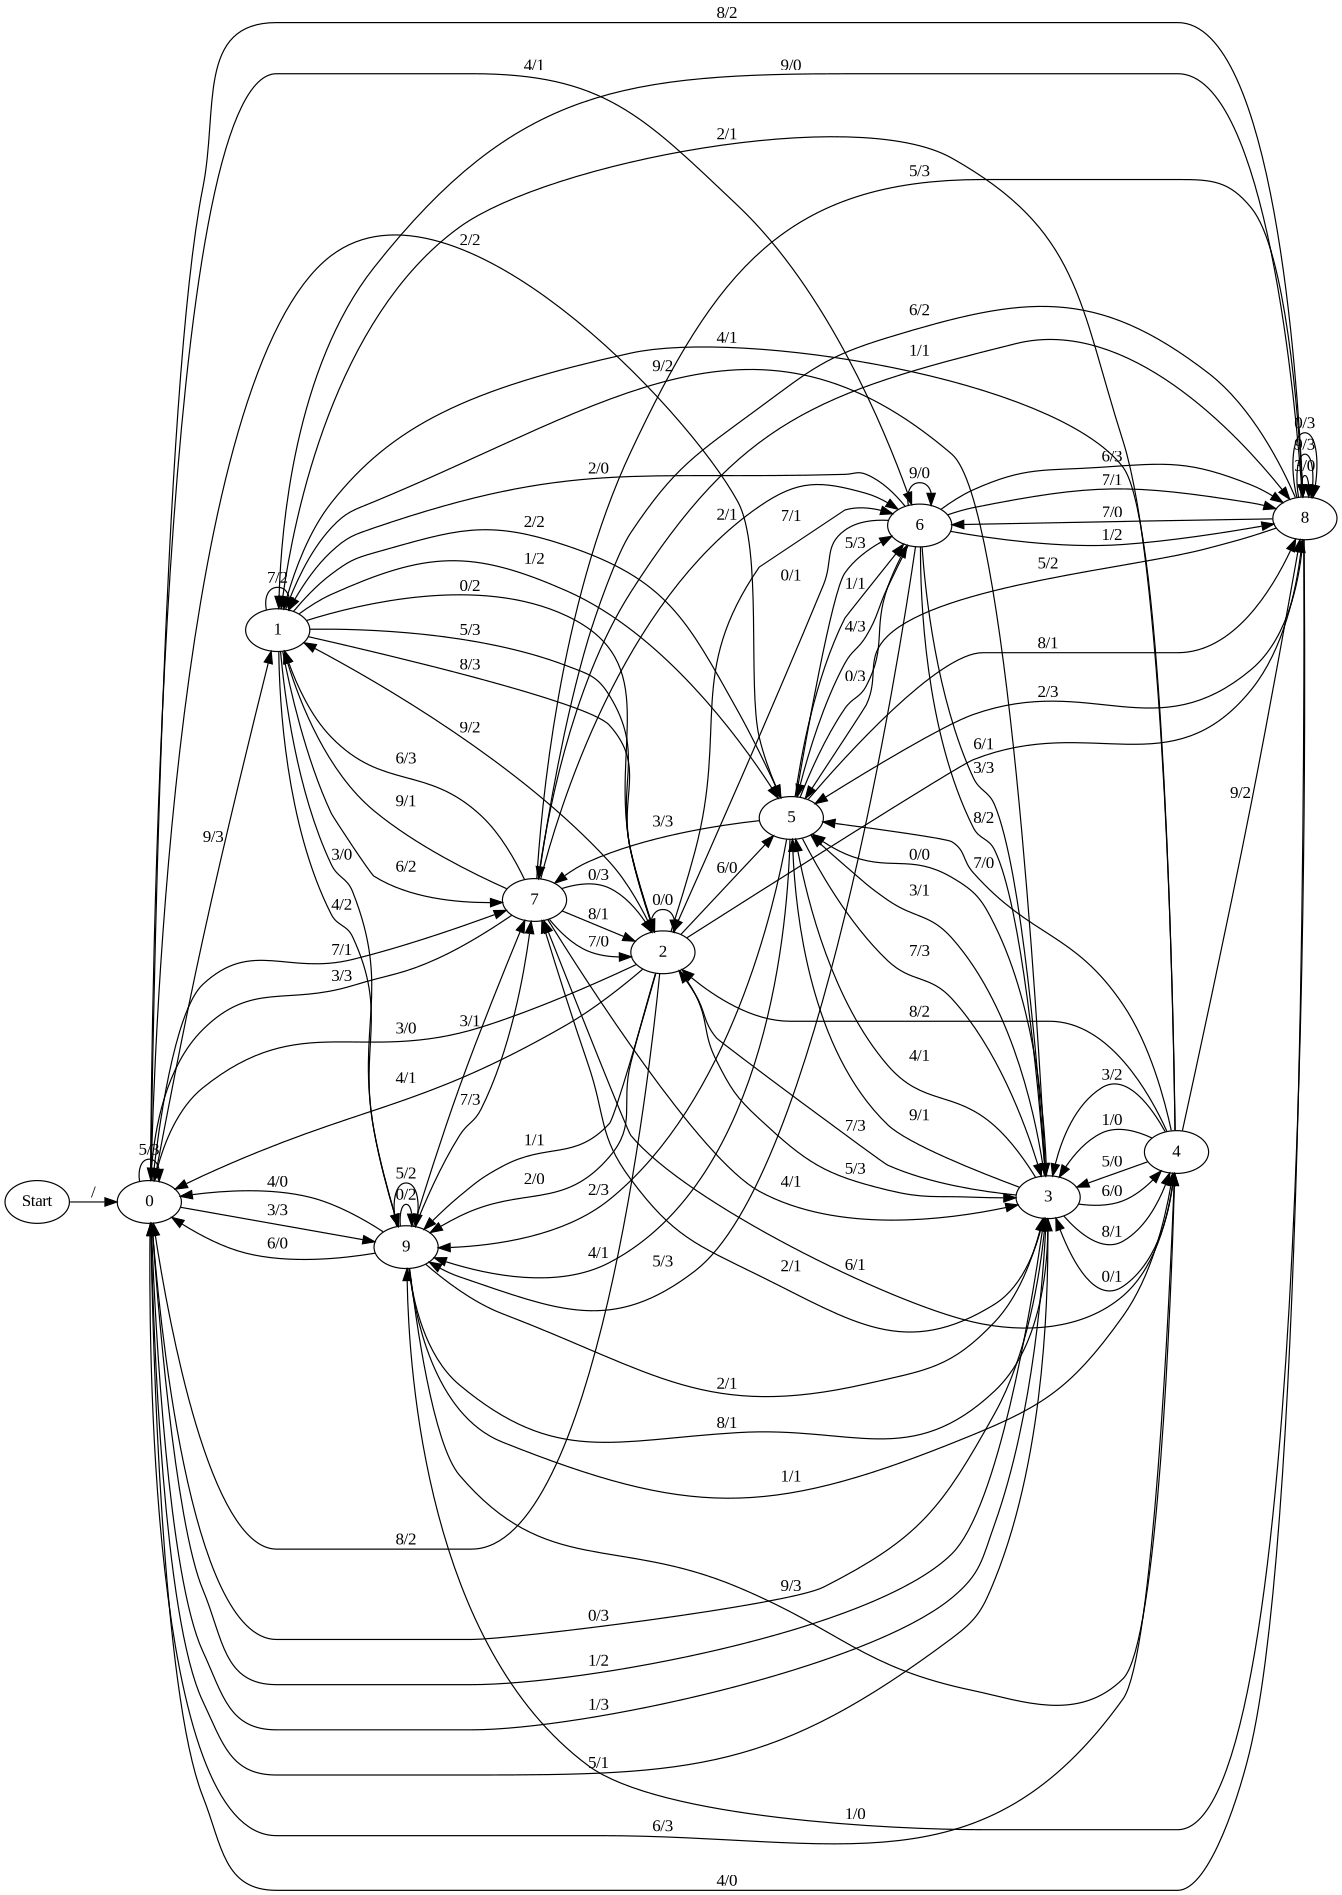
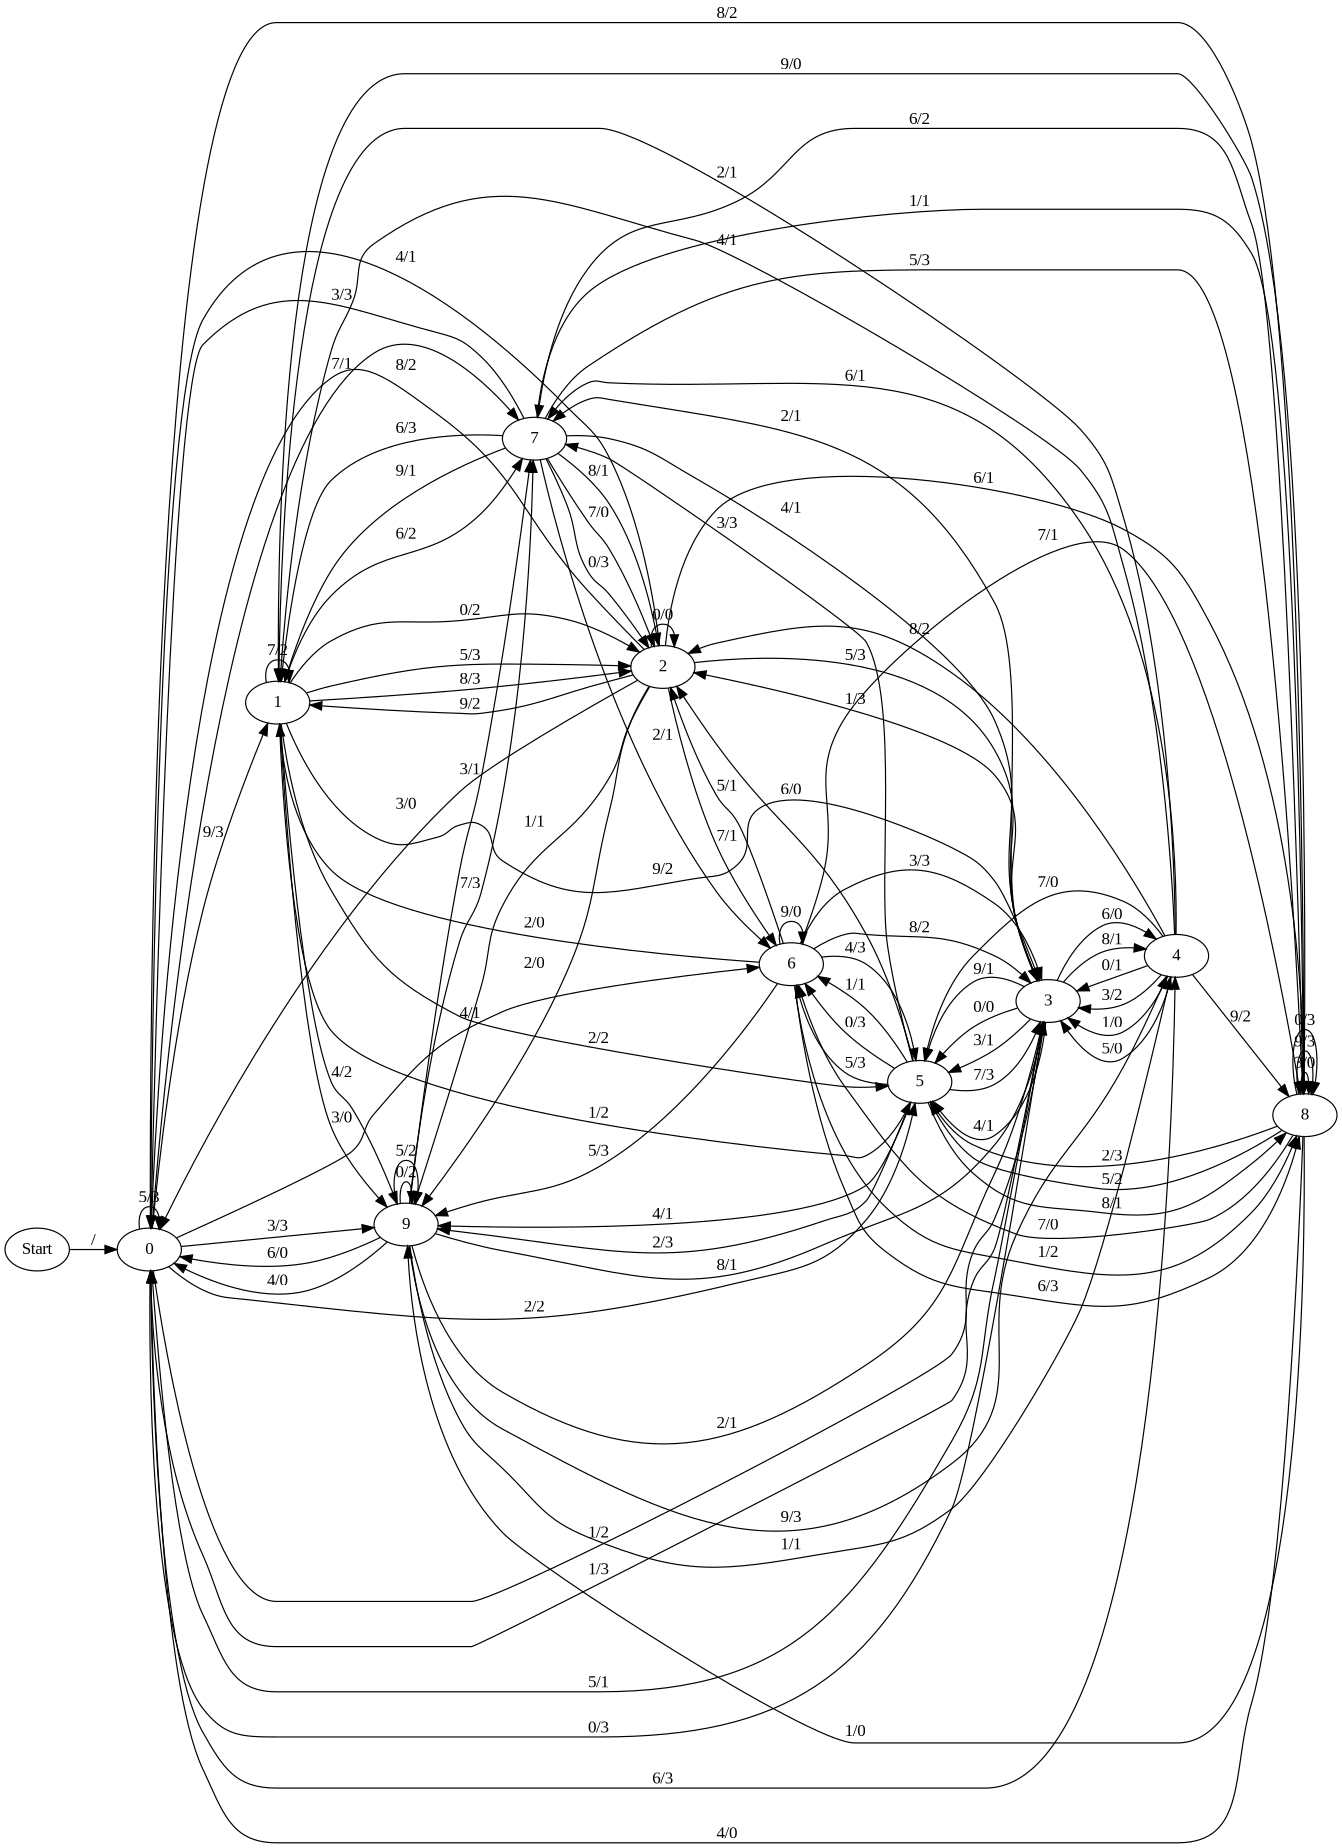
(791, 576) -> (727, 786)
(723, 889) -> (814, 857)
(856, 1126) -> (856, 700)
